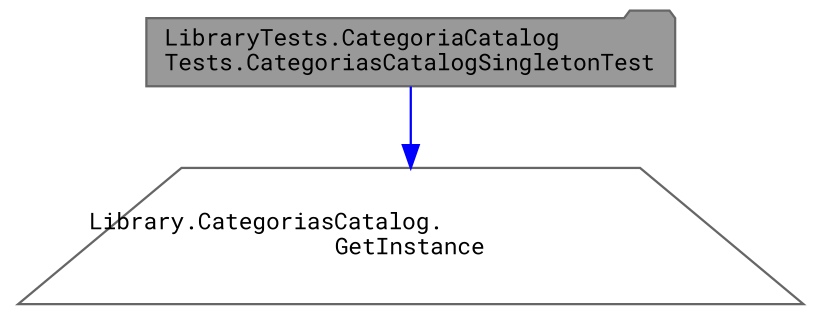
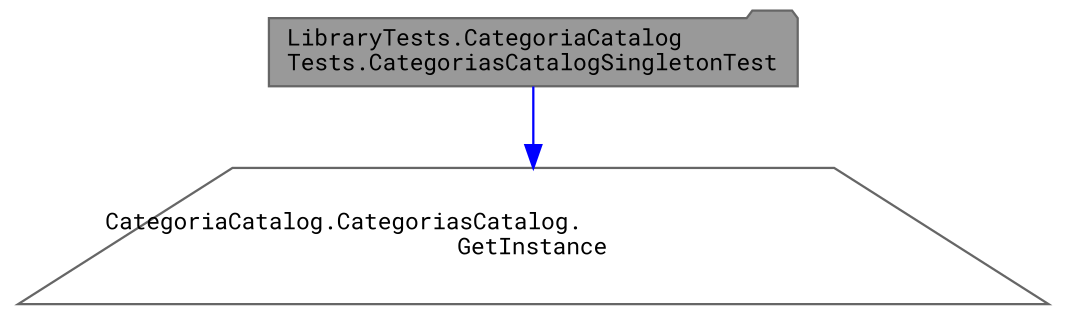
(411, 236) -> (533, 236)
